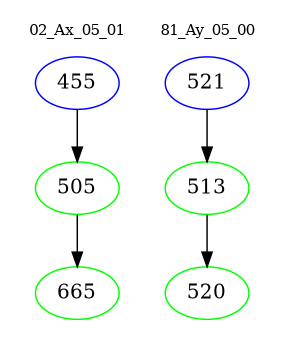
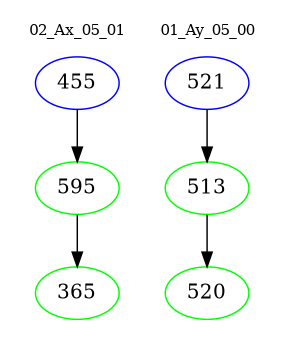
(208, 31) -> (208, 31)
(77, 188) -> (77, 188)
(77, 293) -> (77, 293)
